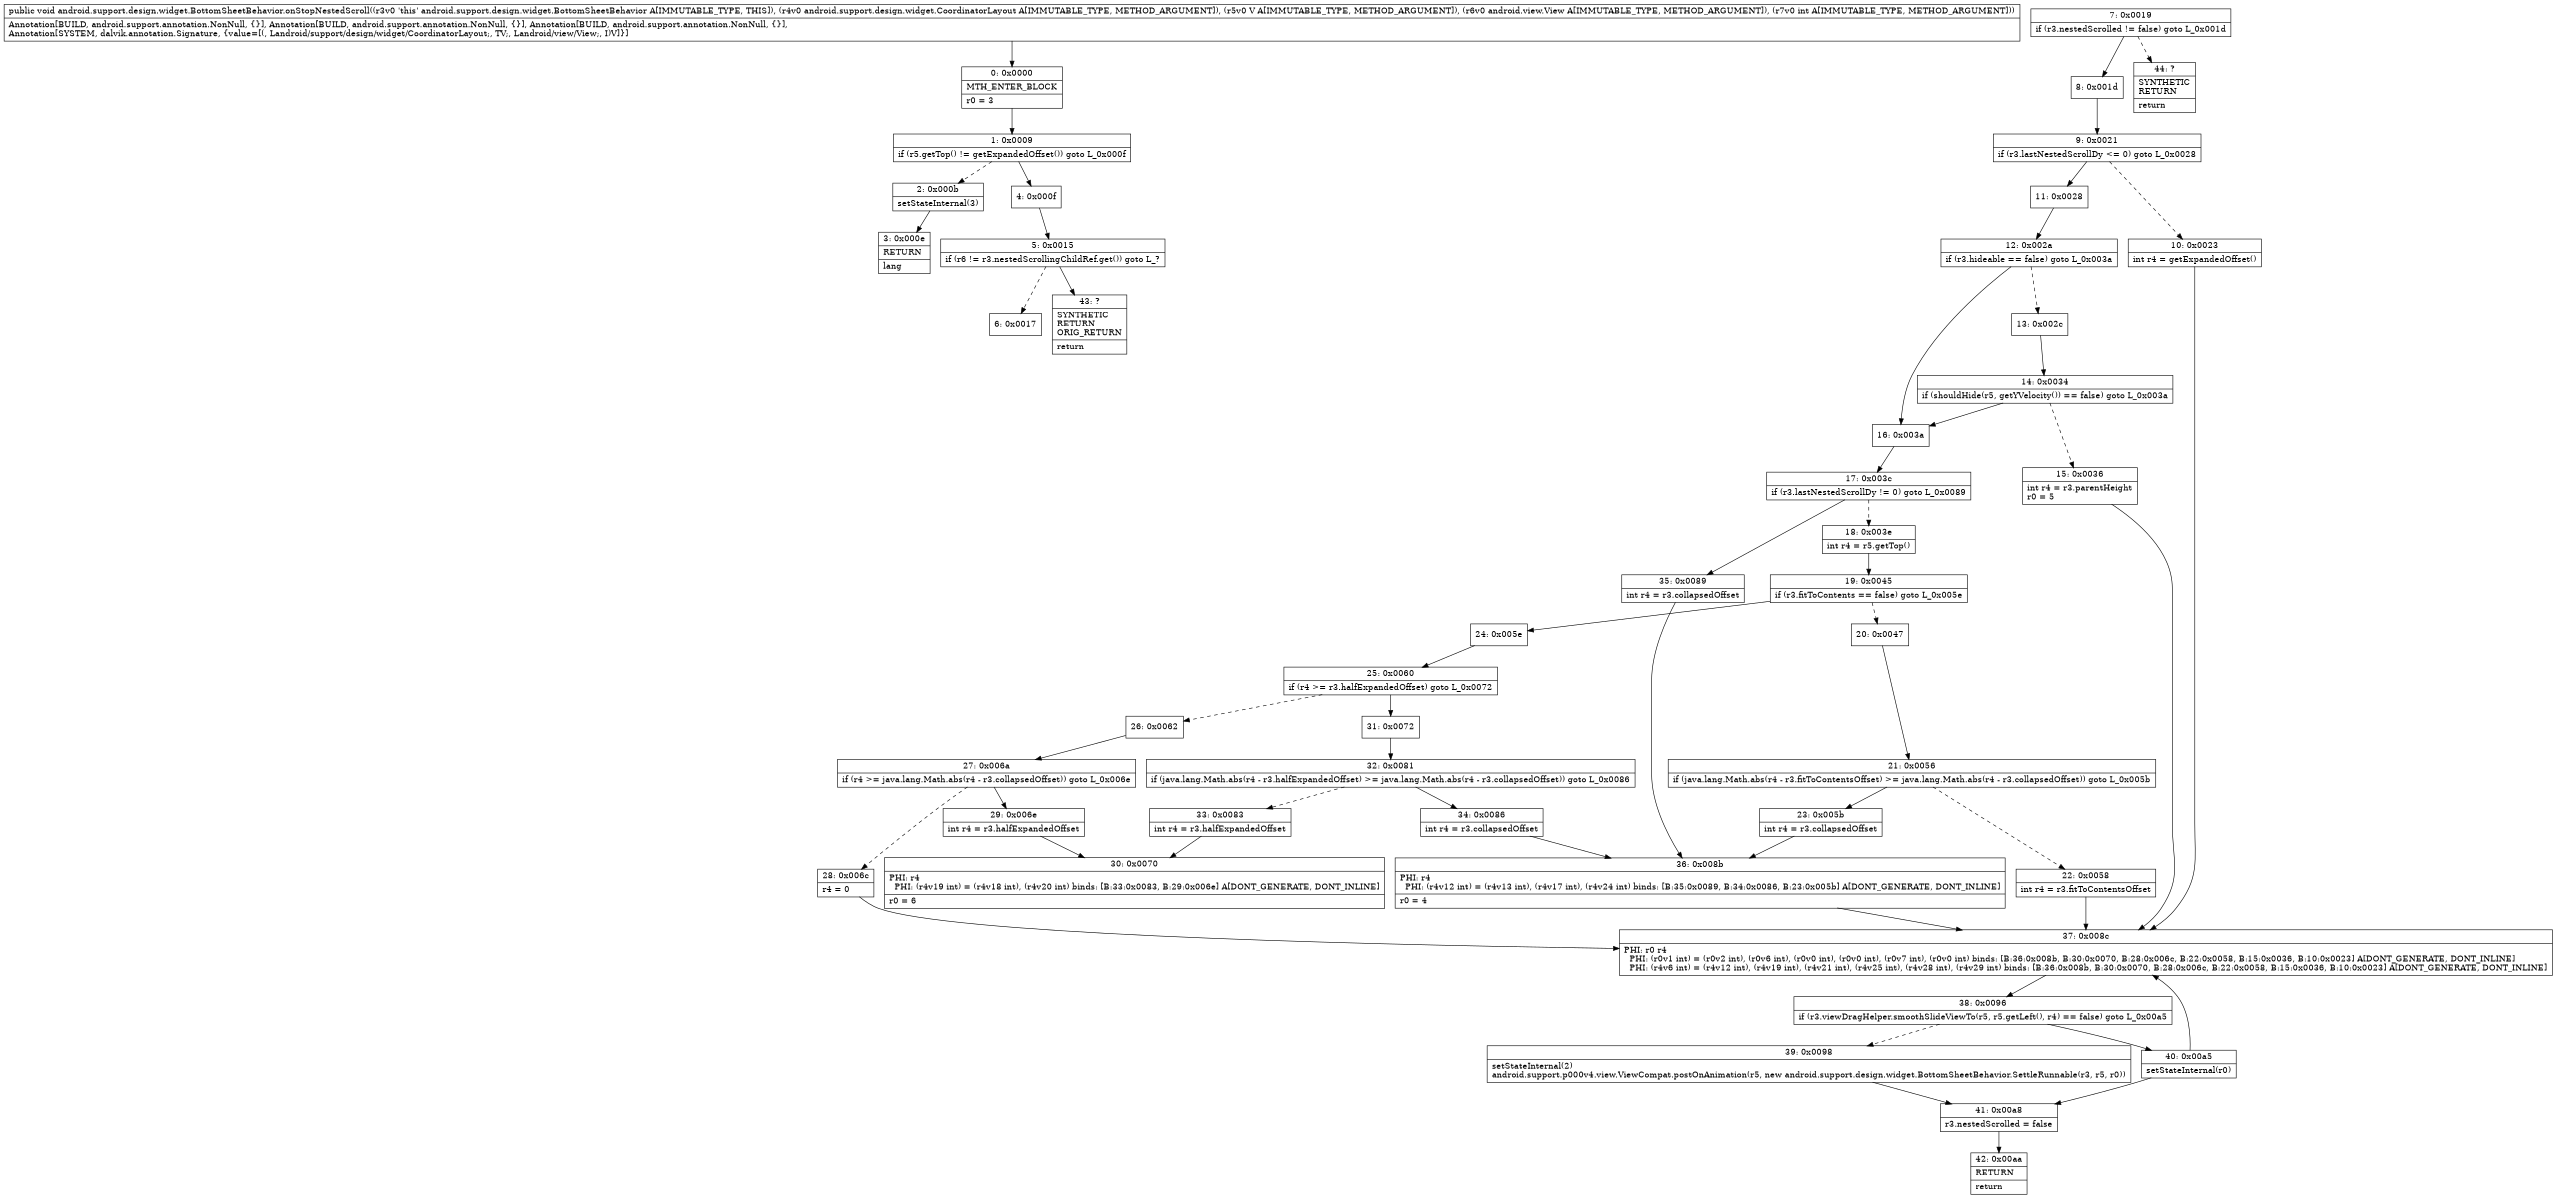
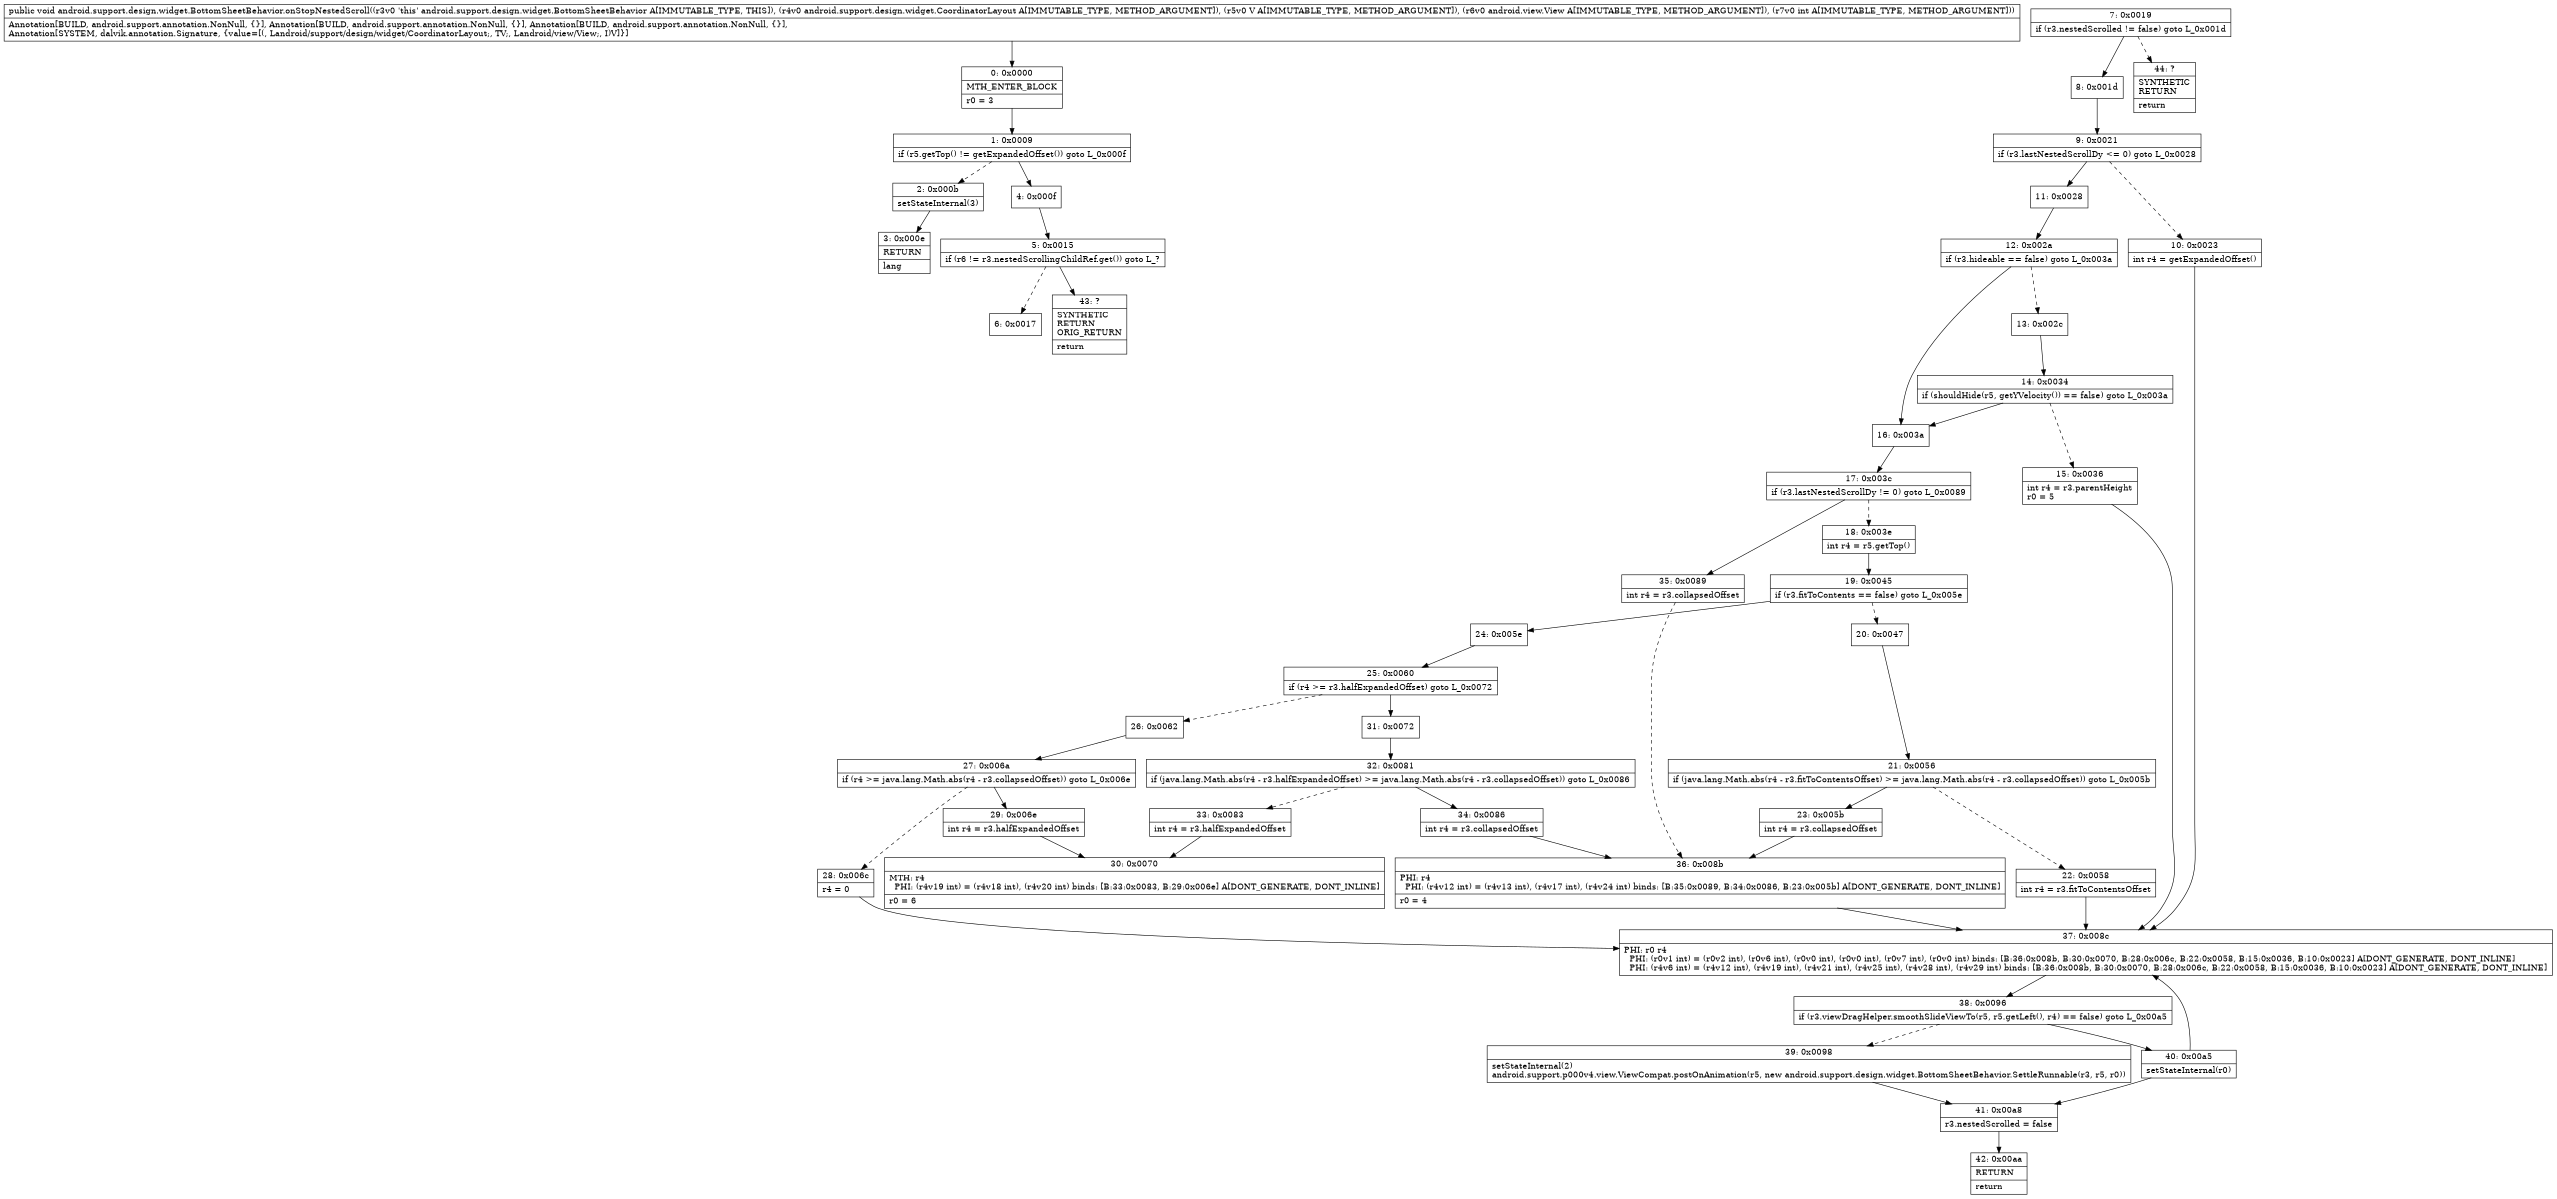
(1652, 728) -> (1652, 728)
(906, 878) -> (909, 878)
